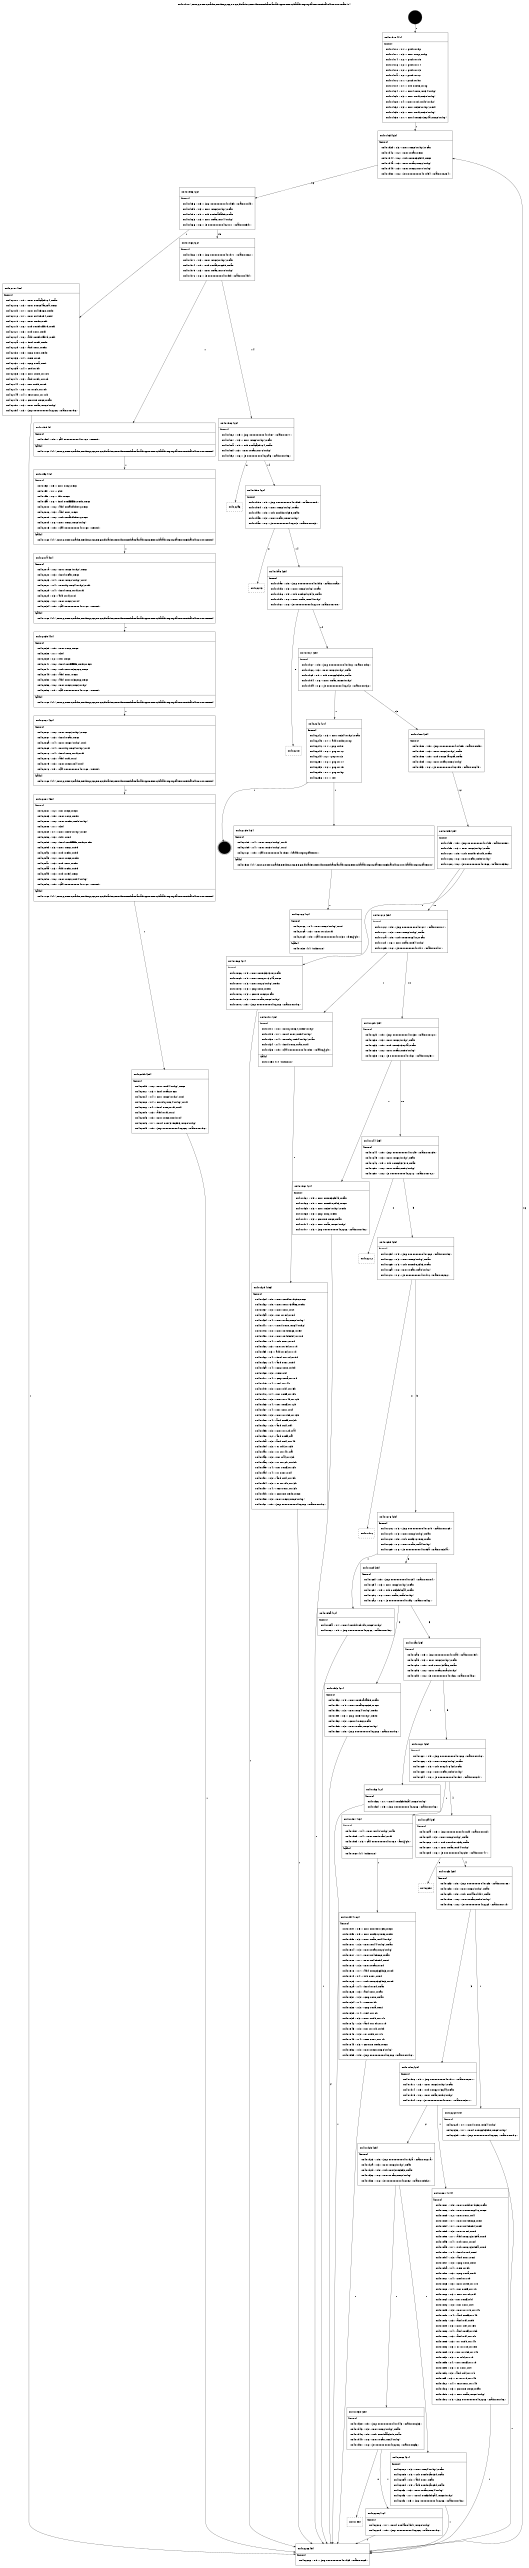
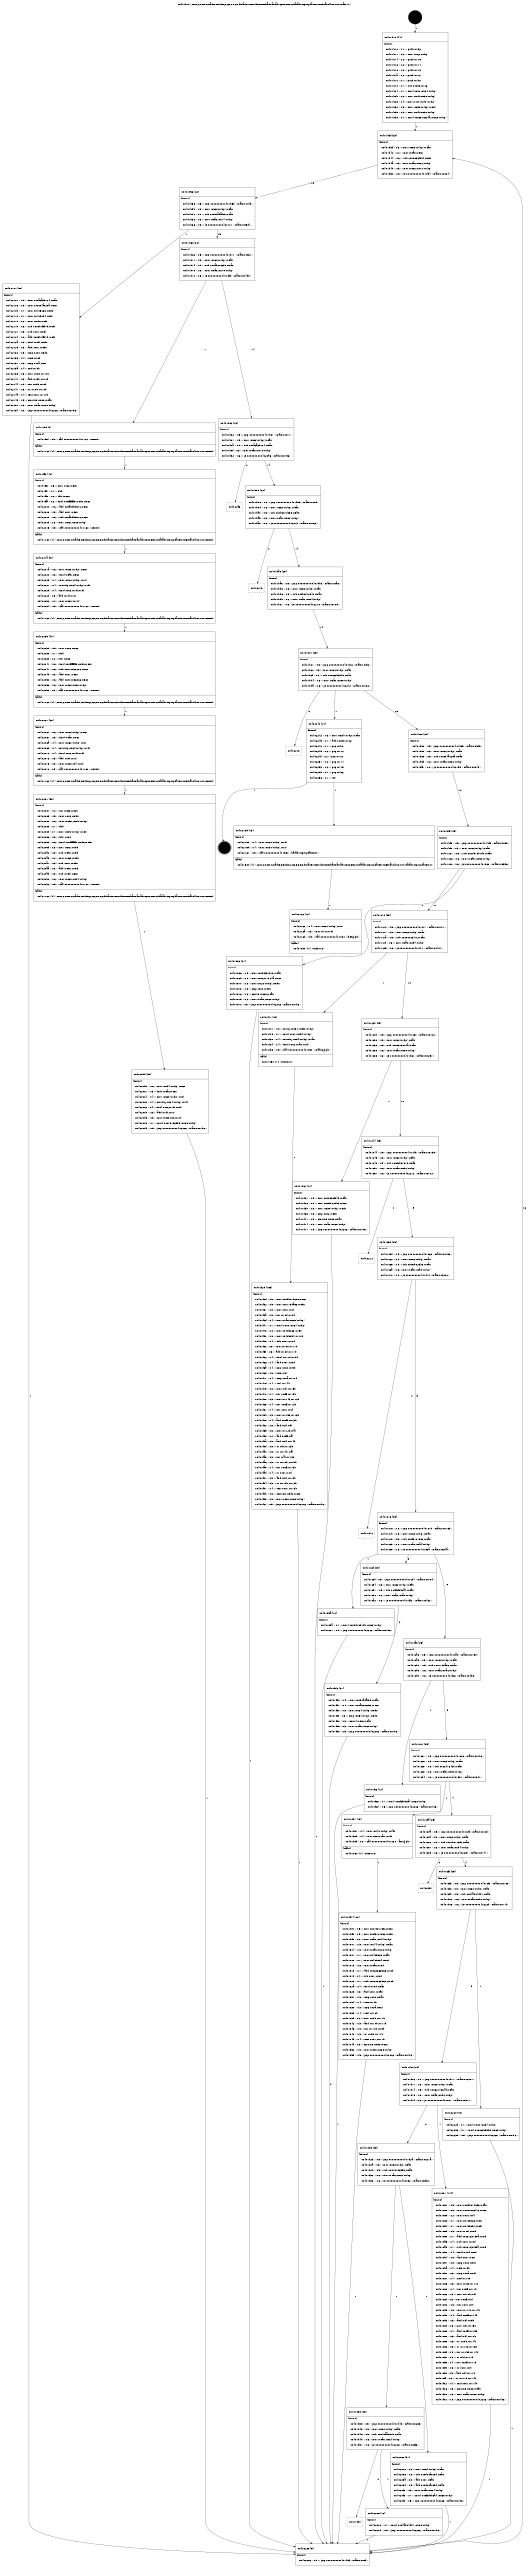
(291, 677) -> (305, 716)
(420, 1621) -> (445, 1595)
